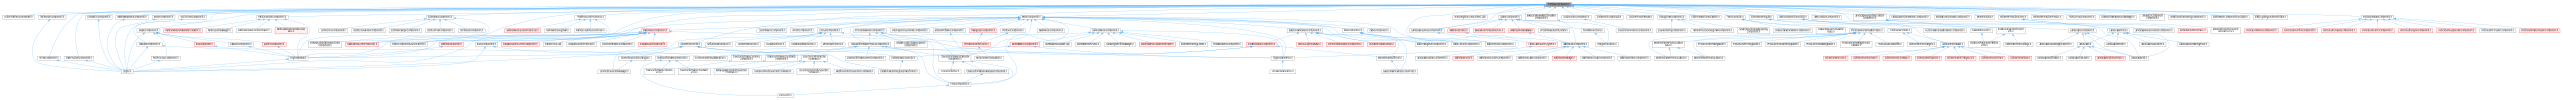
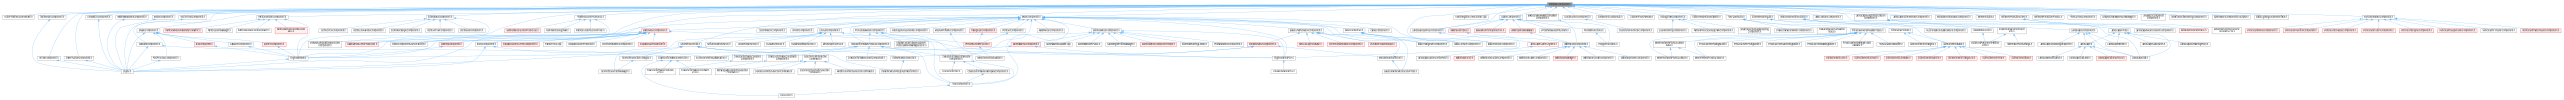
(911, 44) -> (911, 44)
